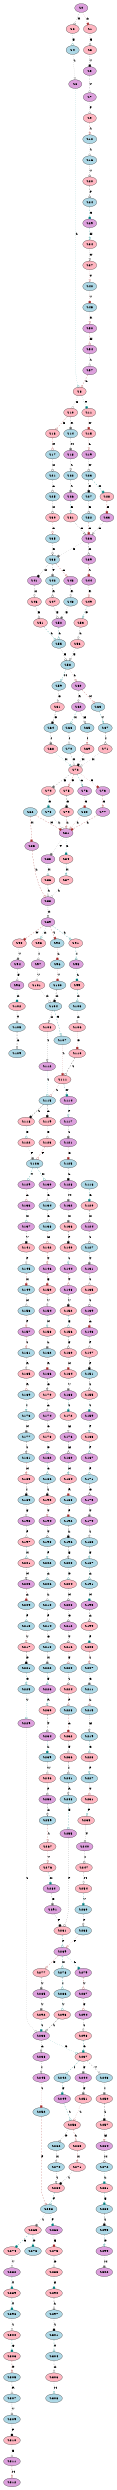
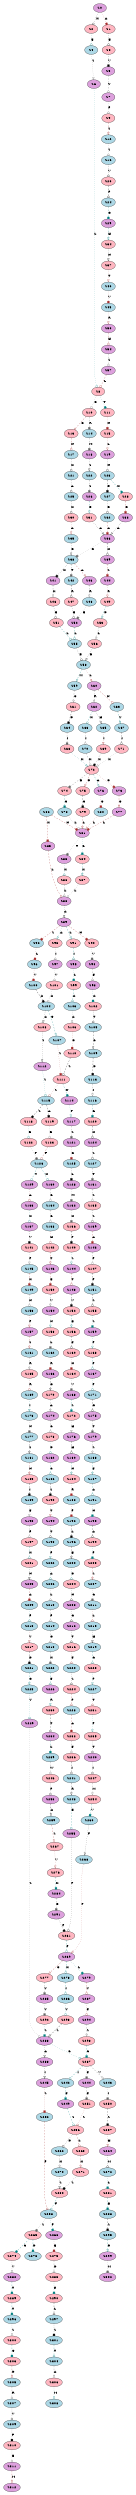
none -> (93, 1080)
(68, 1320) -> (71, 1320)
